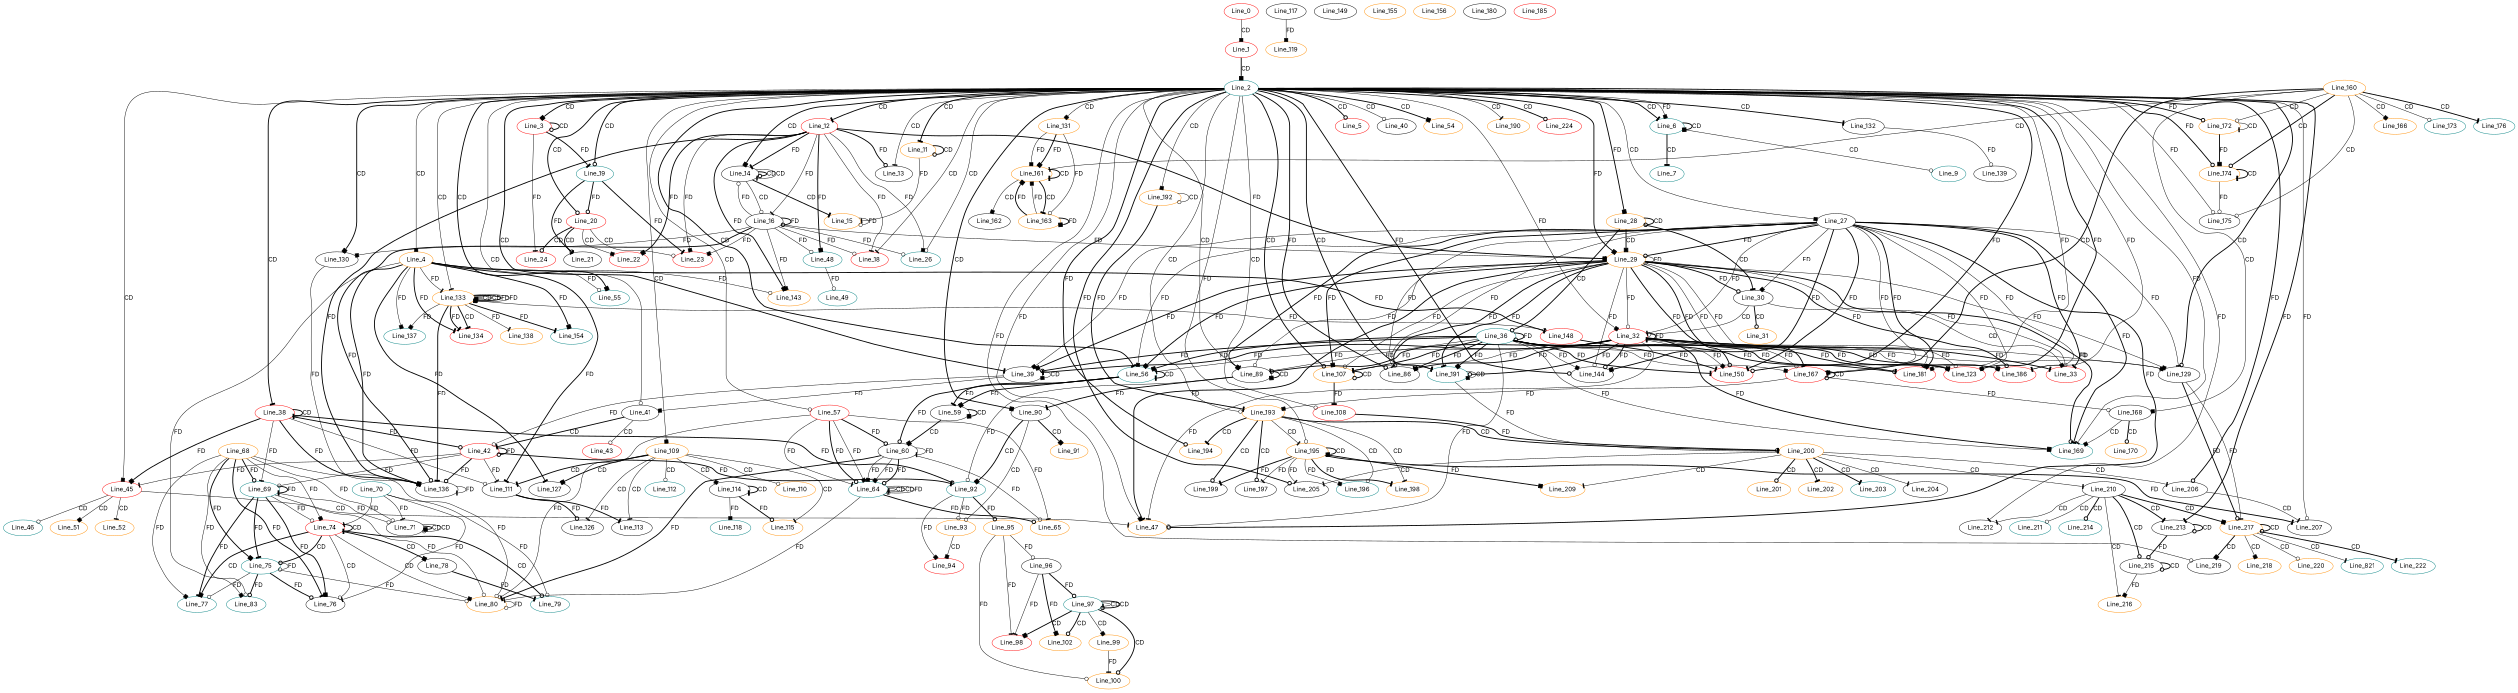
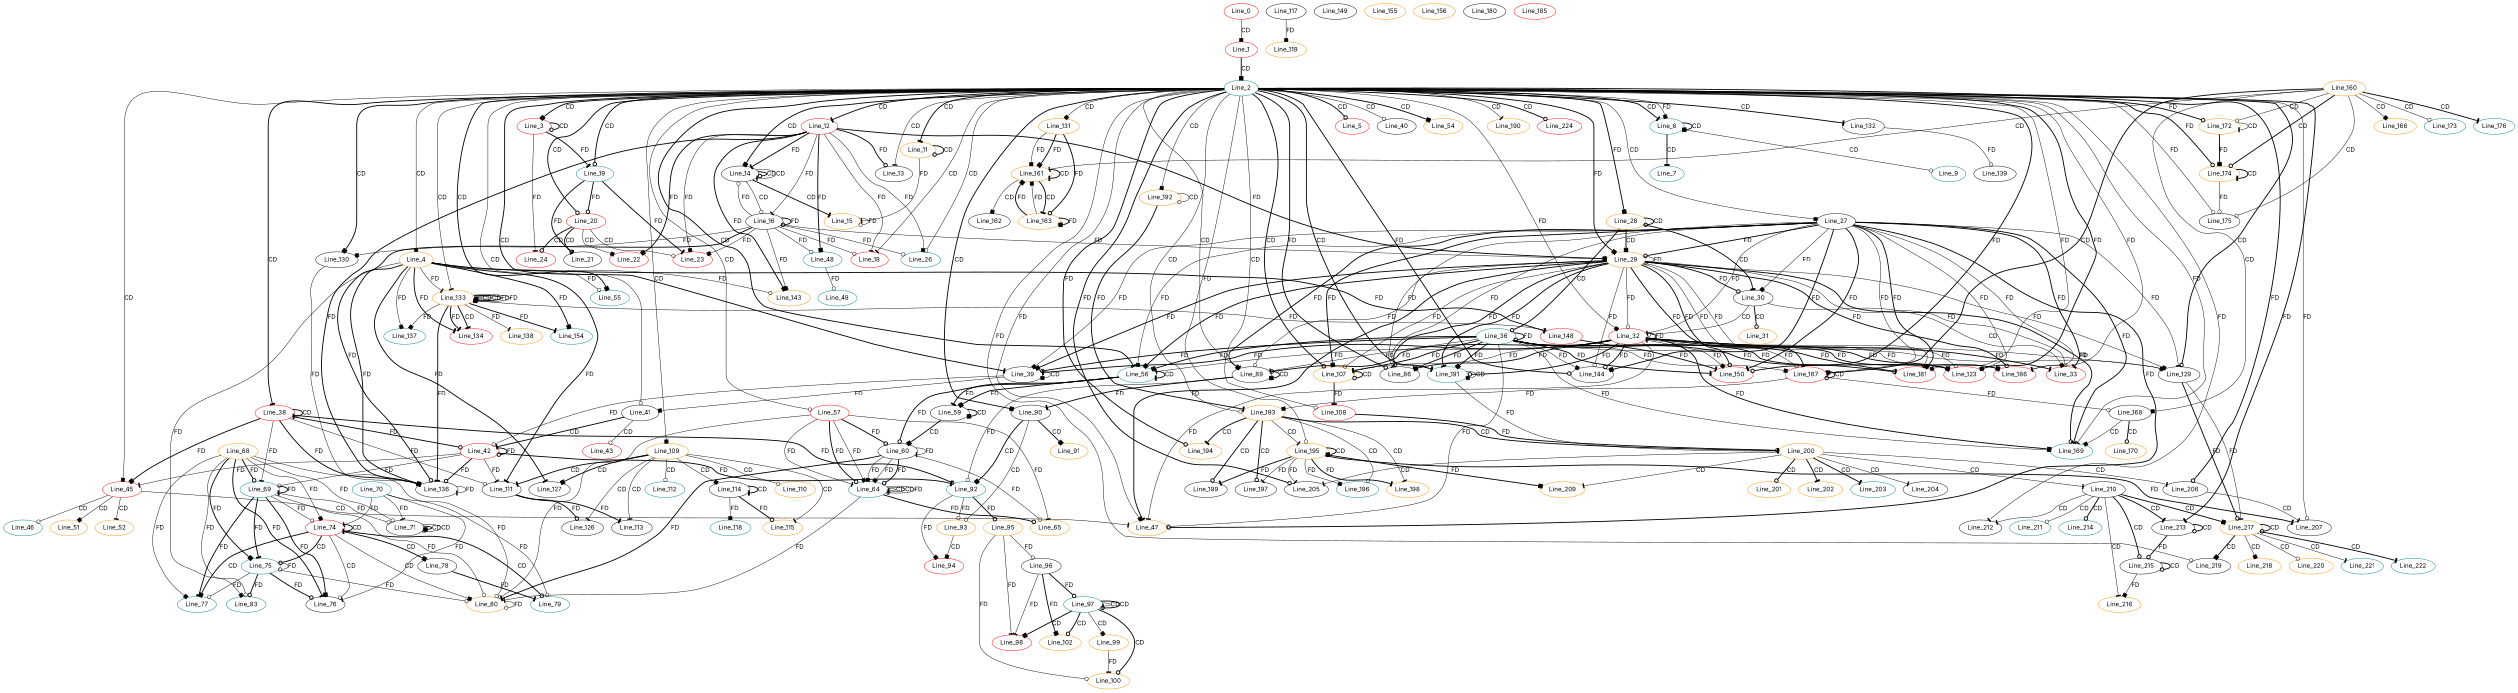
(1074, 176) -> (1074, 176)
(2362, 566) -> (2362, 566)
